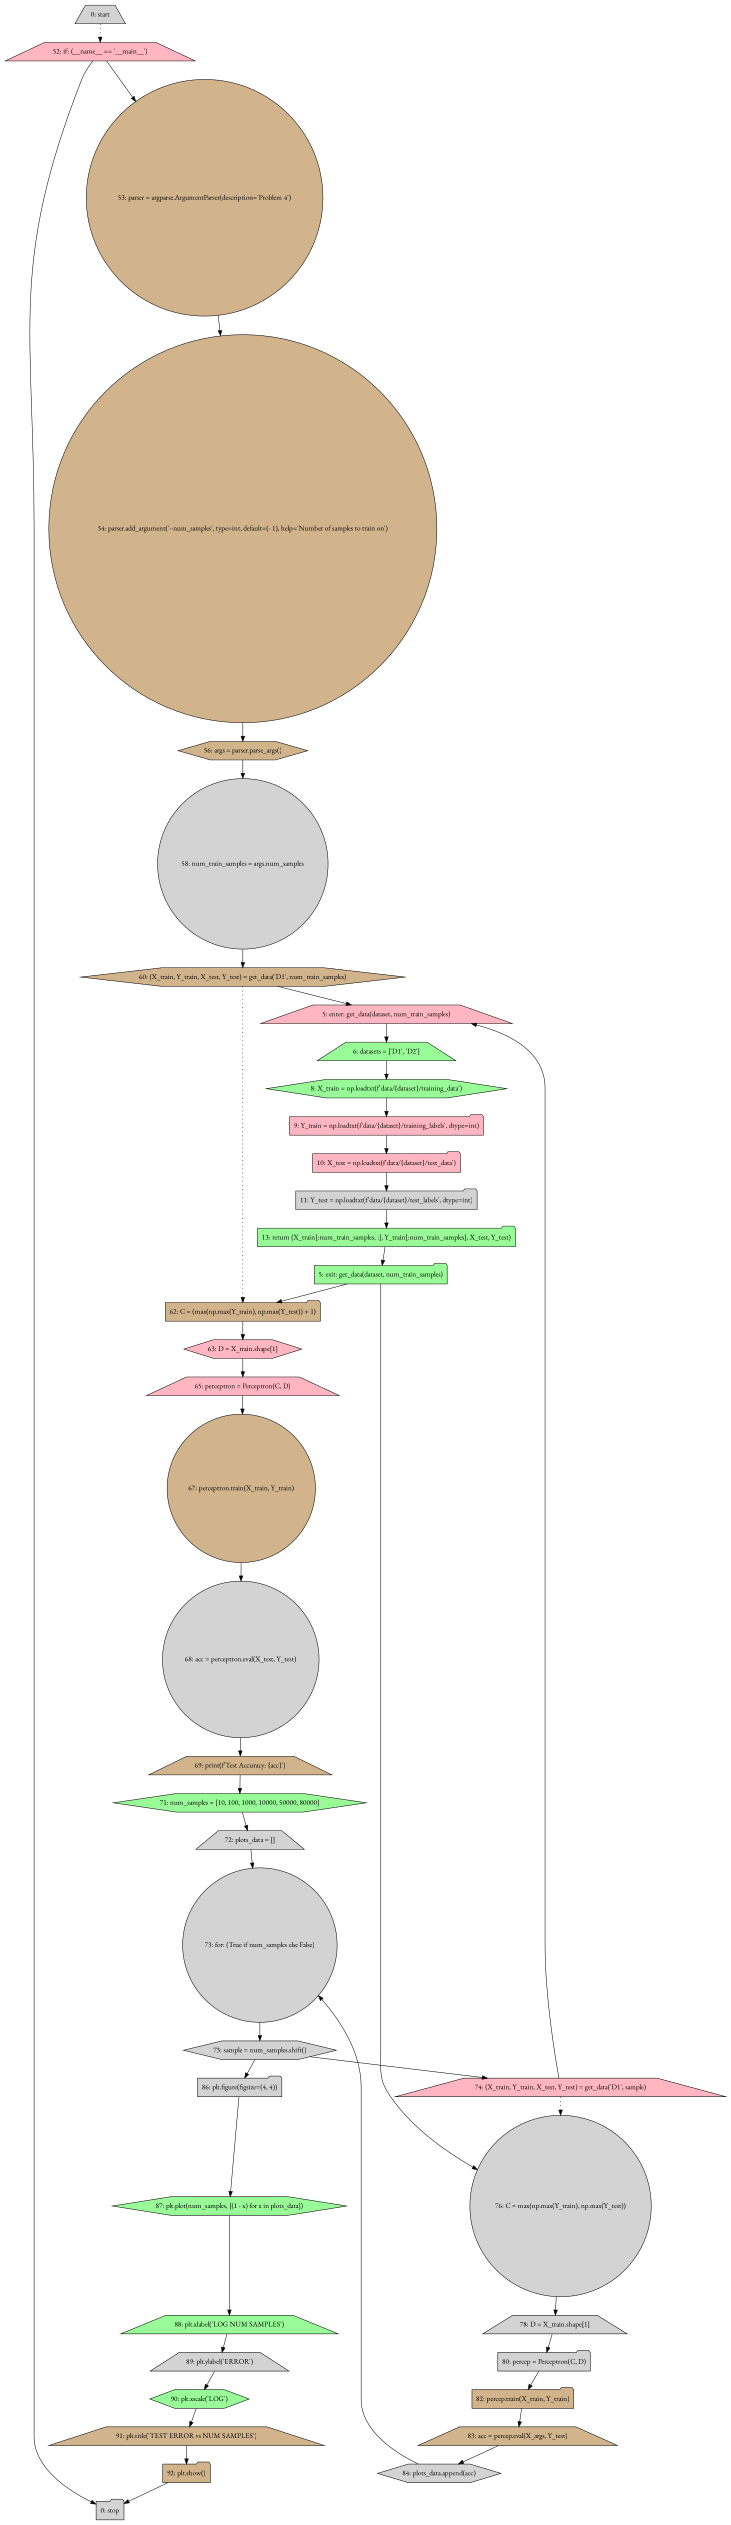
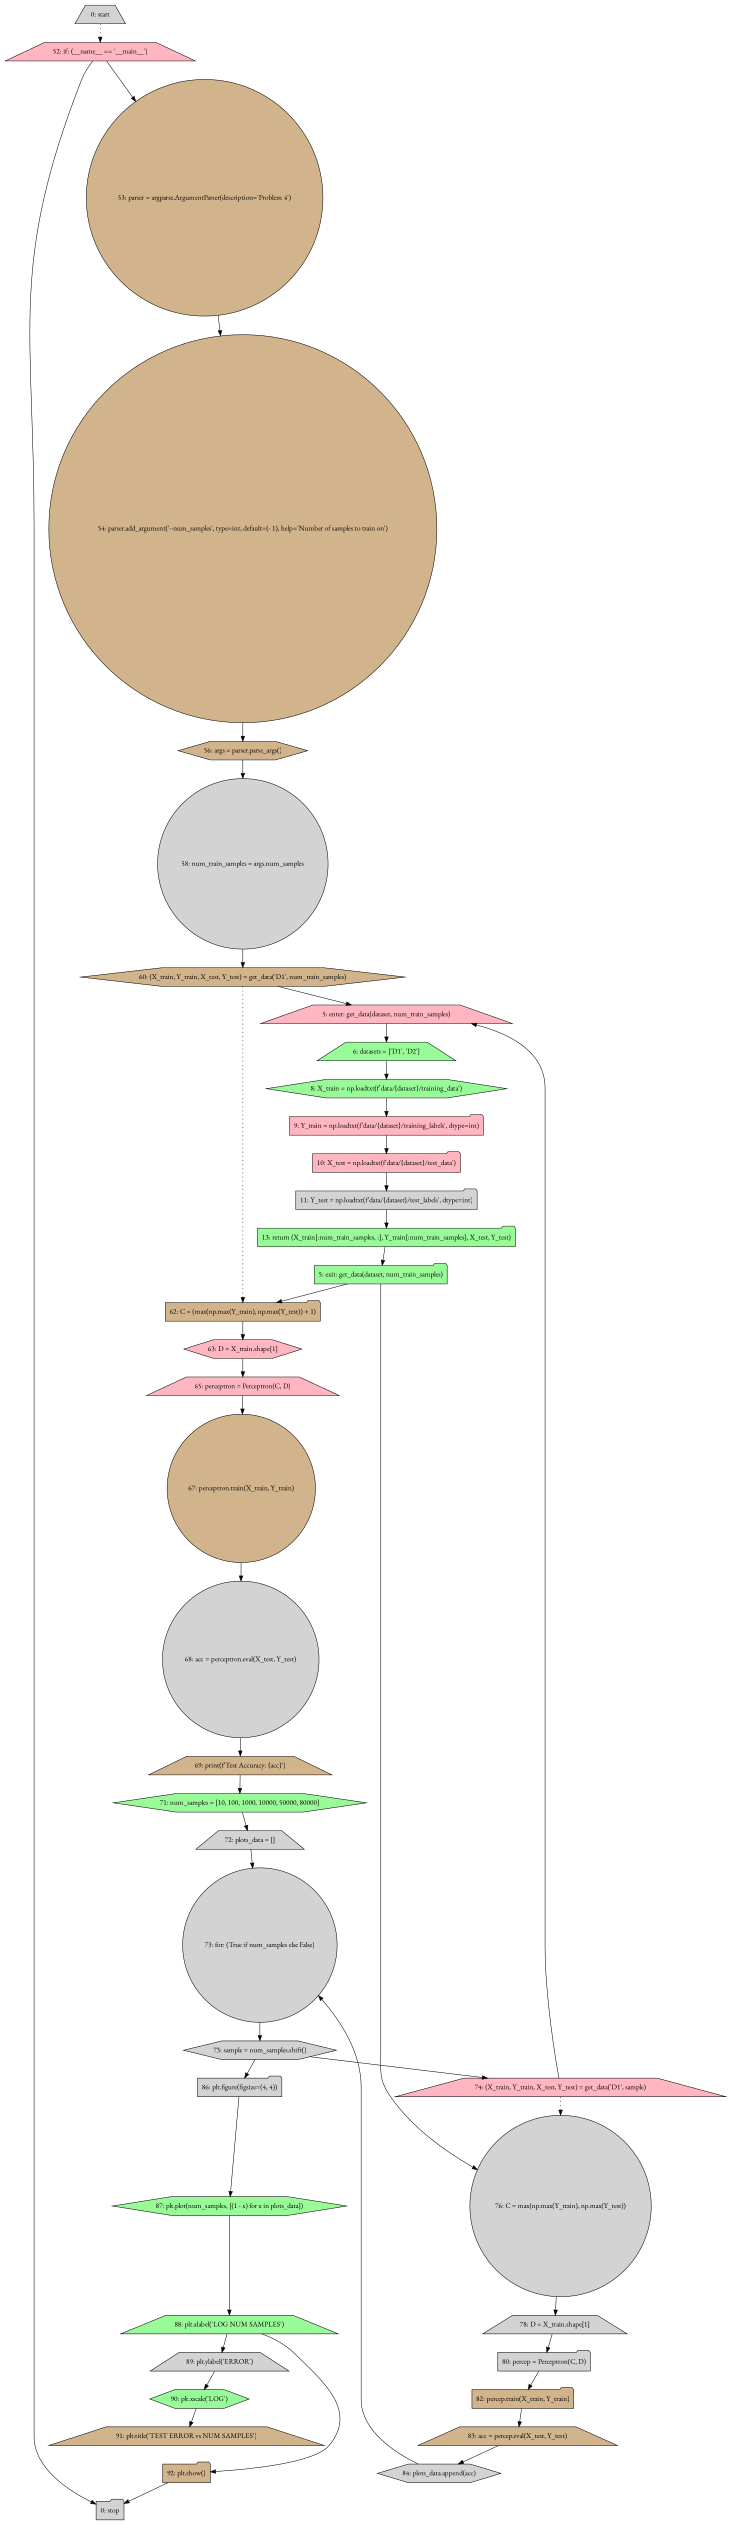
(518, 2436) -> (518, 2436)
(187, 2452) -> (337, 2432)
